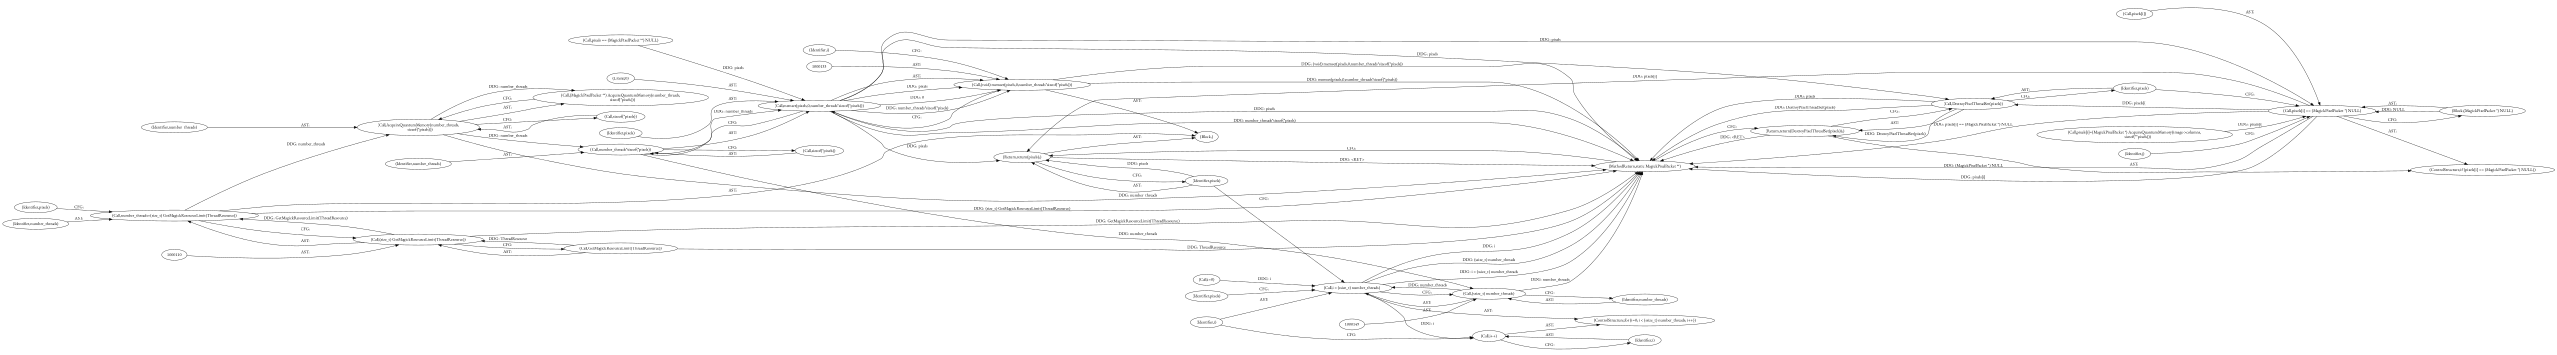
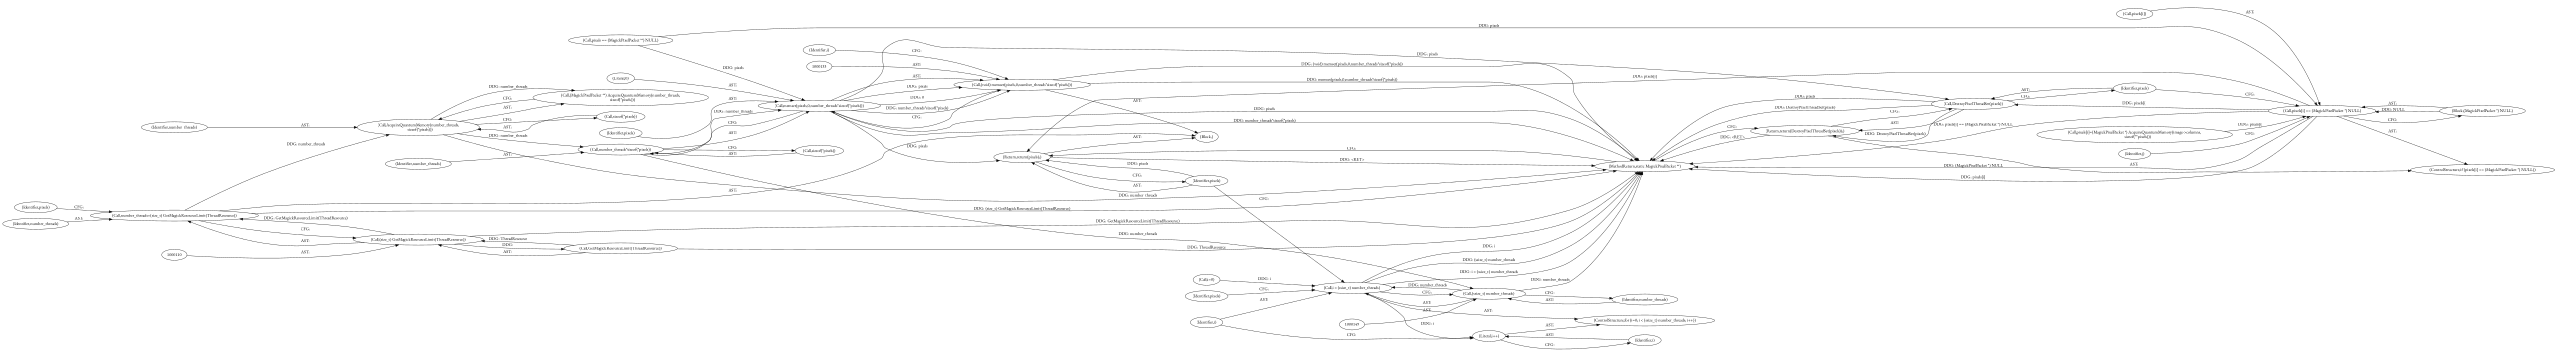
(1561, 42) -> (1499, 28)
(508, 245) -> (508, 245)
(1489, 336) -> (1489, 336)
